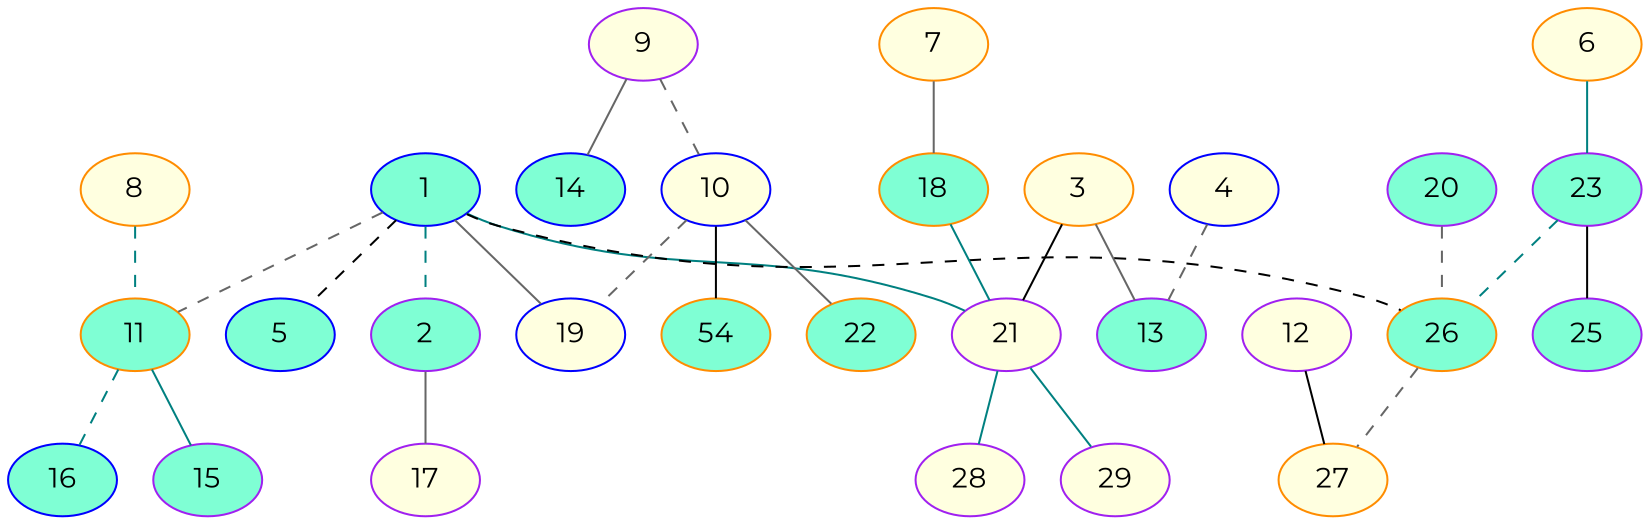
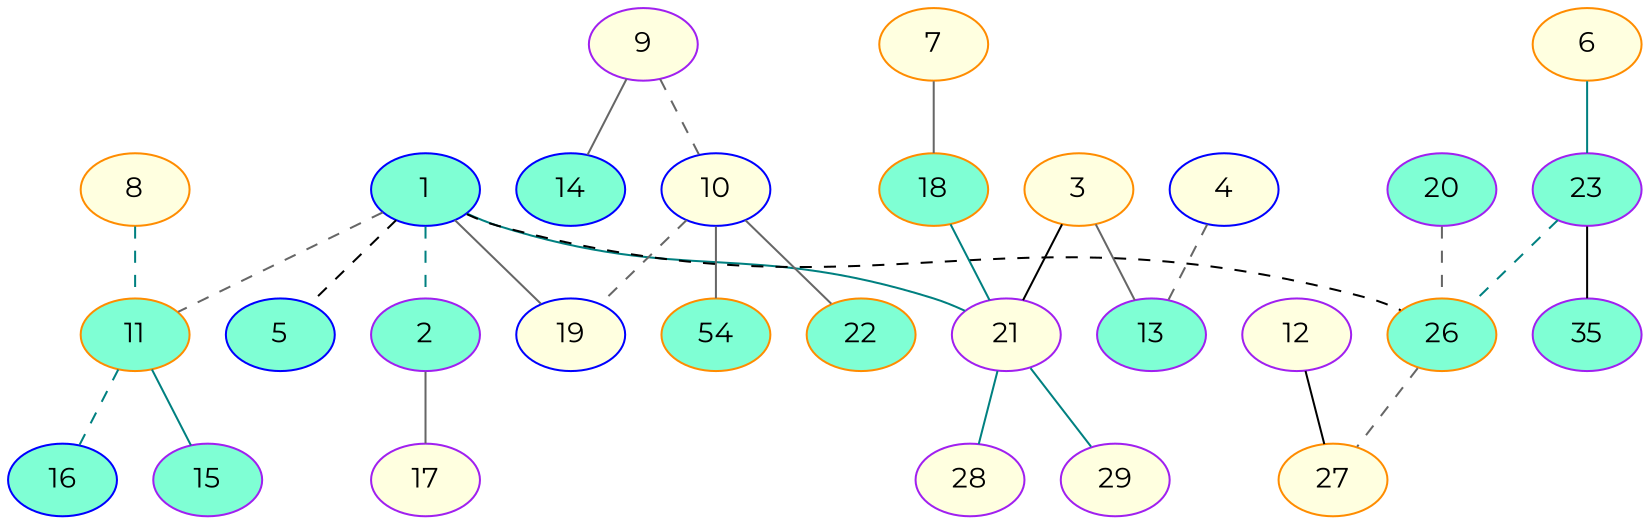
(716, 250) -> (716, 250)
(1587, 335) -> (1587, 335)
